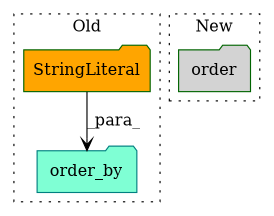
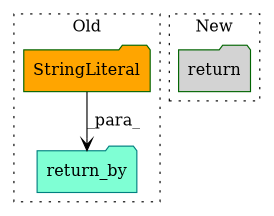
(215, 71) -> (215, 71)
(87, 172) -> (87, 172)
